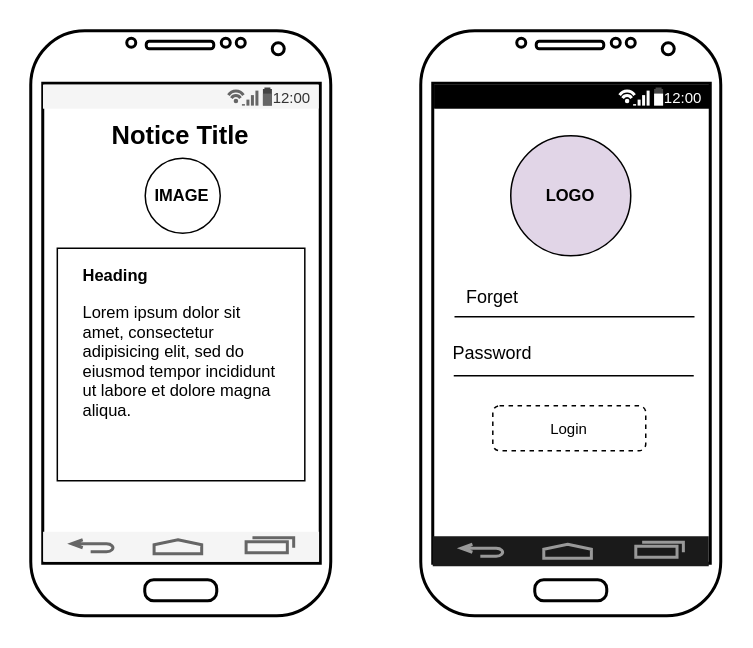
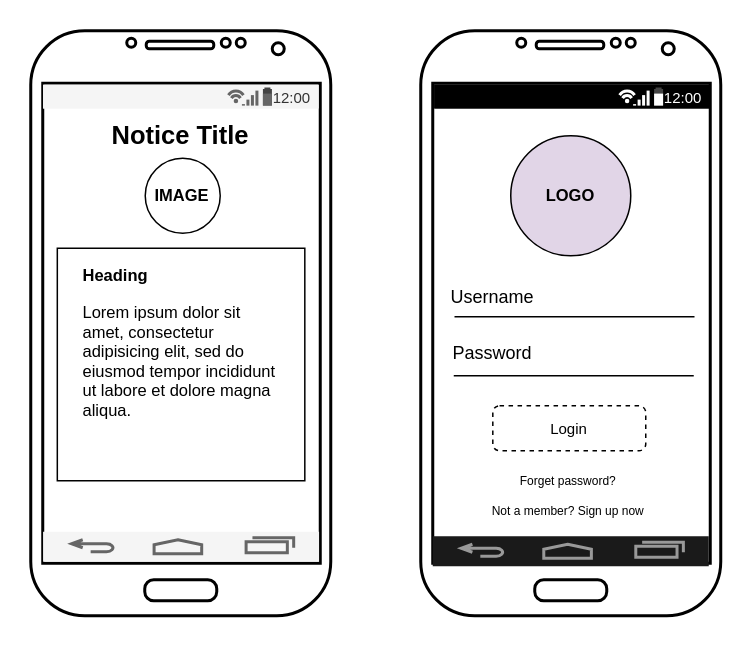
(493, 298) -> (493, 298)
none -> (569, 481)
none -> (569, 511)
